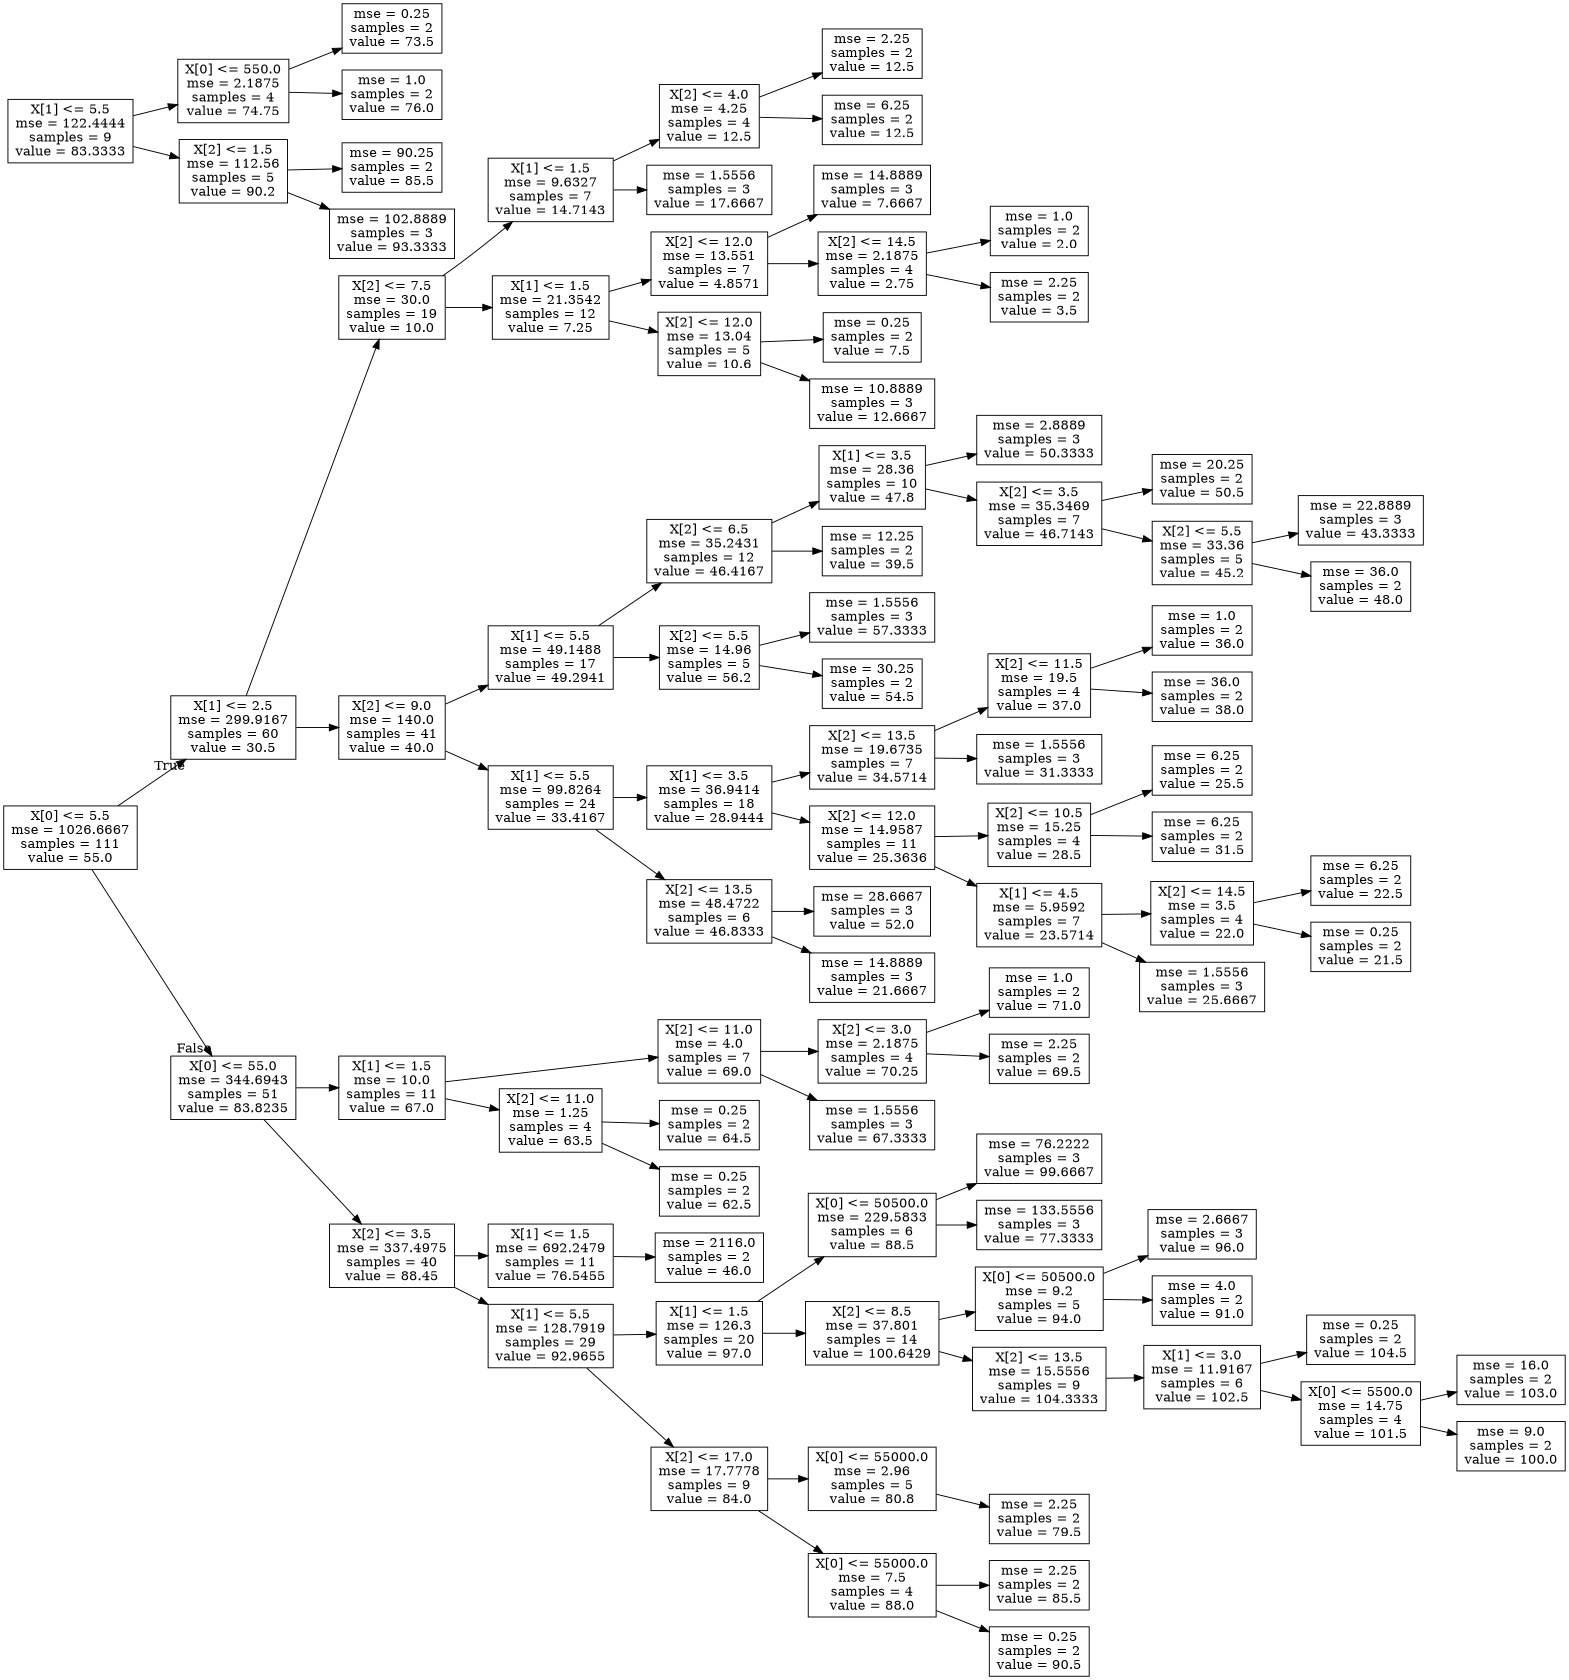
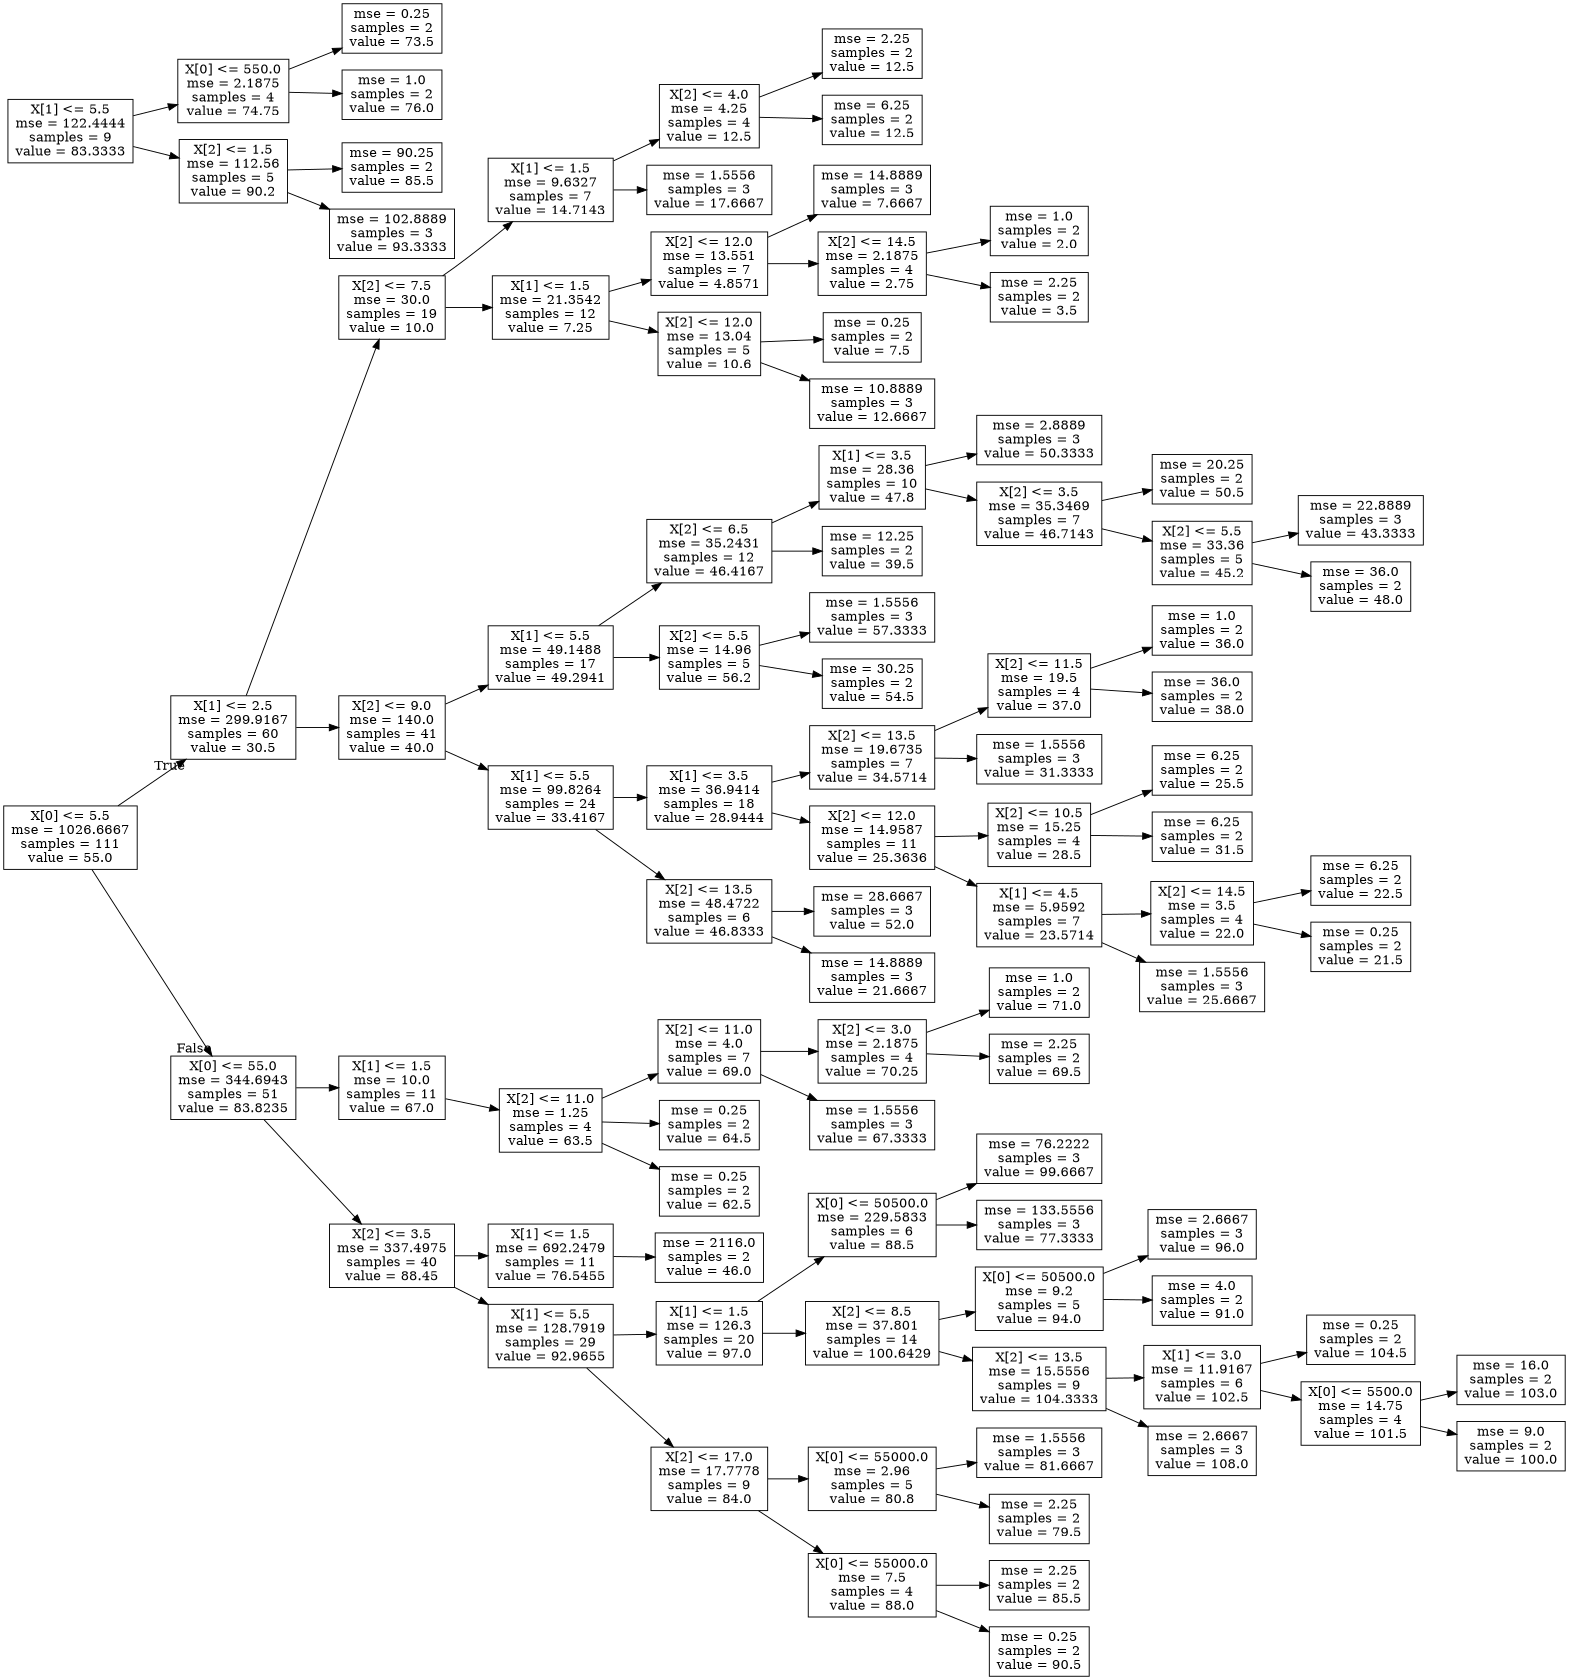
(547, 1070) -> (625, 1088)
none -> (1202, 1451)
none -> (1039, 1453)
